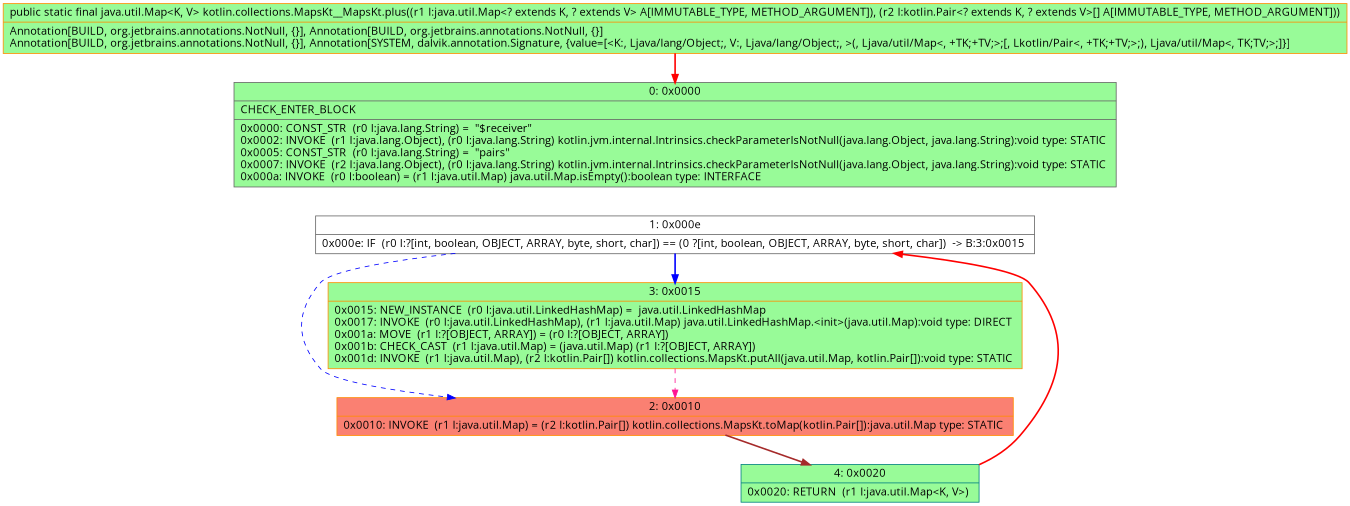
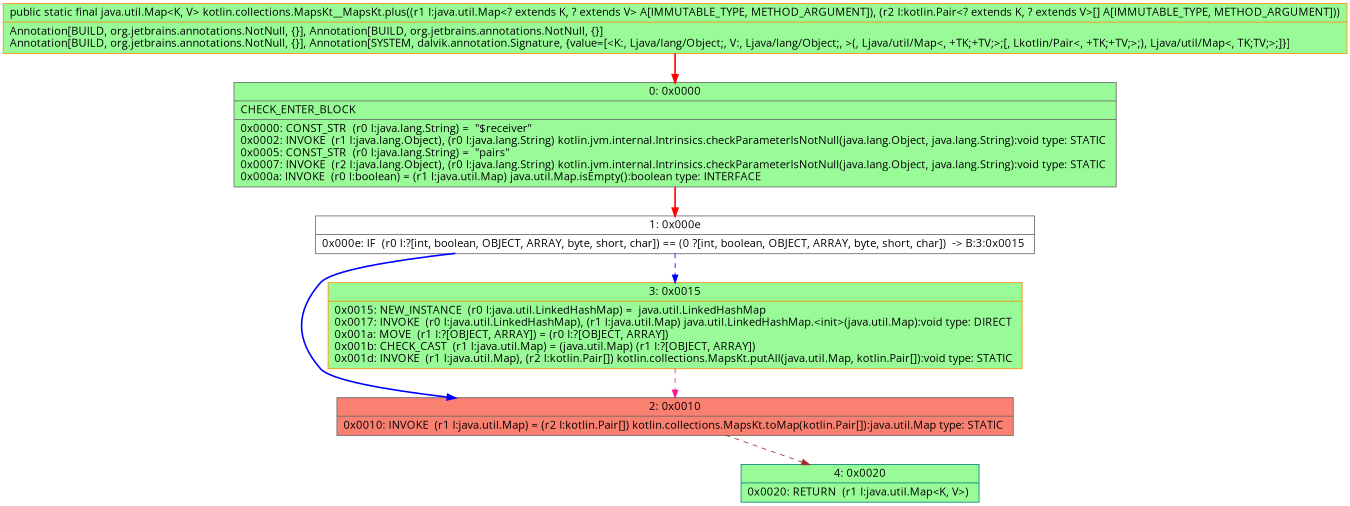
(675, 264) -> (675, 264)
(1053, 321) -> (675, 197)
(302, 322) -> (302, 322)
(675, 417) -> (675, 417)
(764, 449) -> (764, 449)
